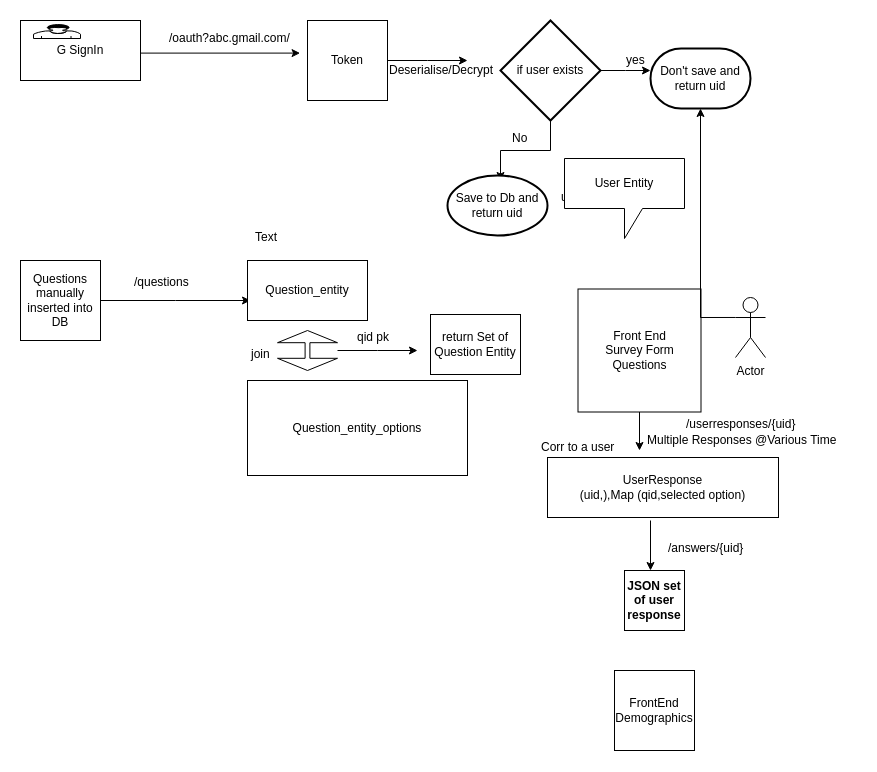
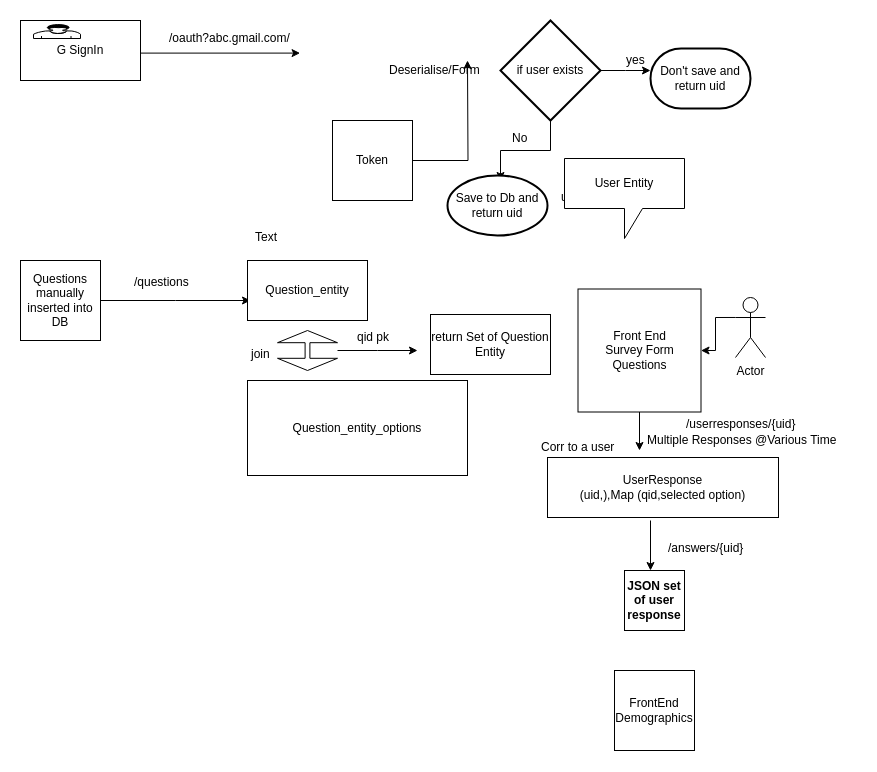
(348, 61) -> (373, 161)
(449, 71) -> (439, 71)
(701, 224) -> (716, 338)
(476, 345) -> (491, 345)
